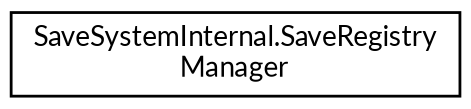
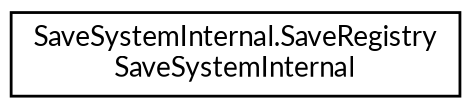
(236, 54) -> (236, 54)
